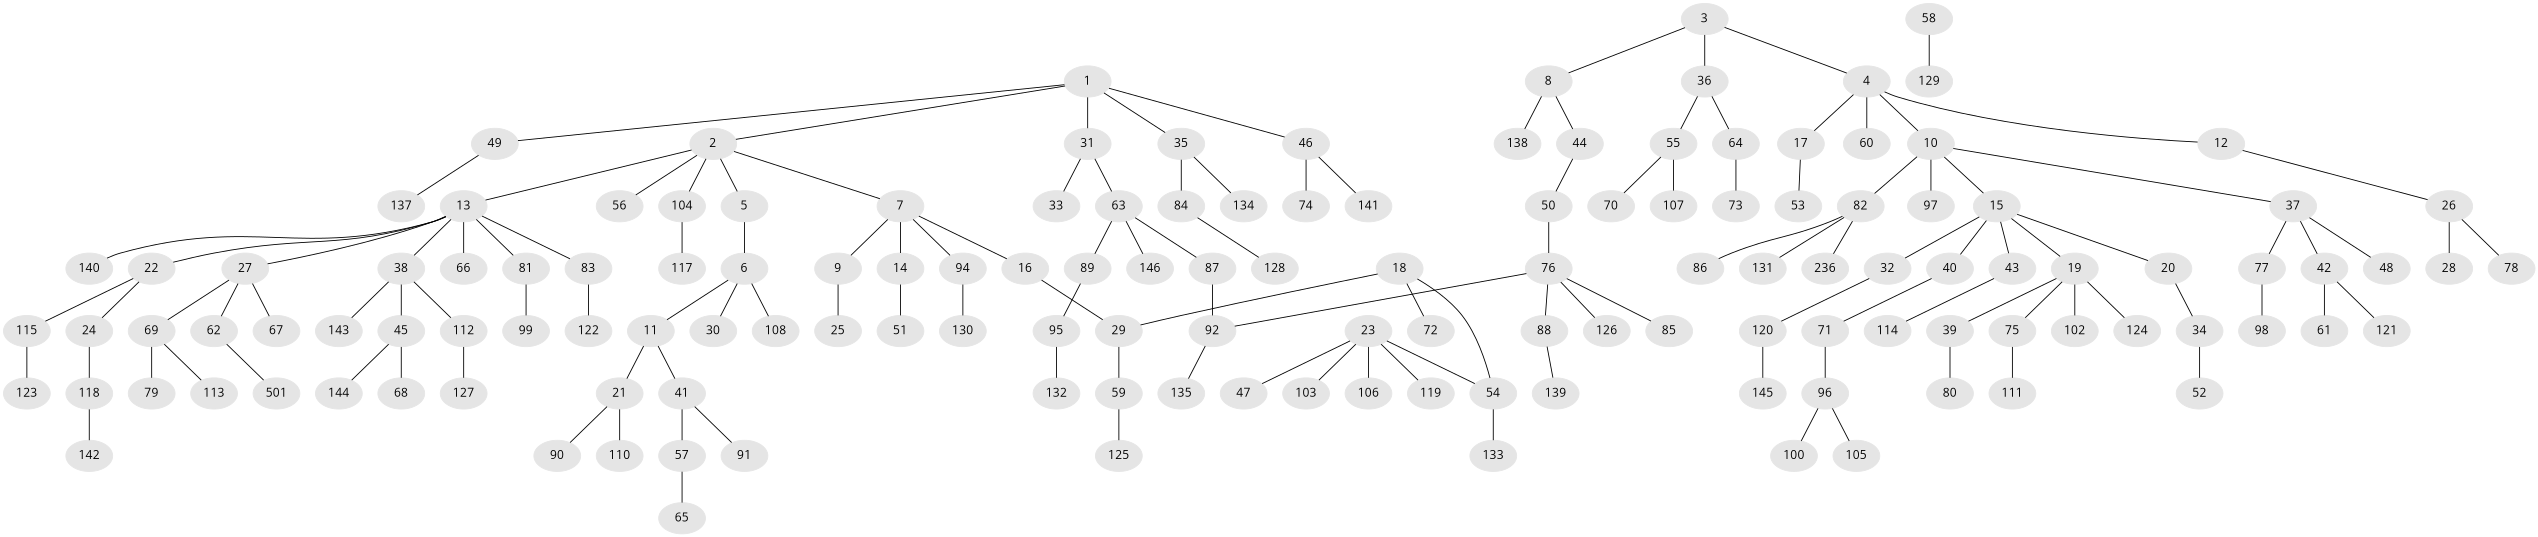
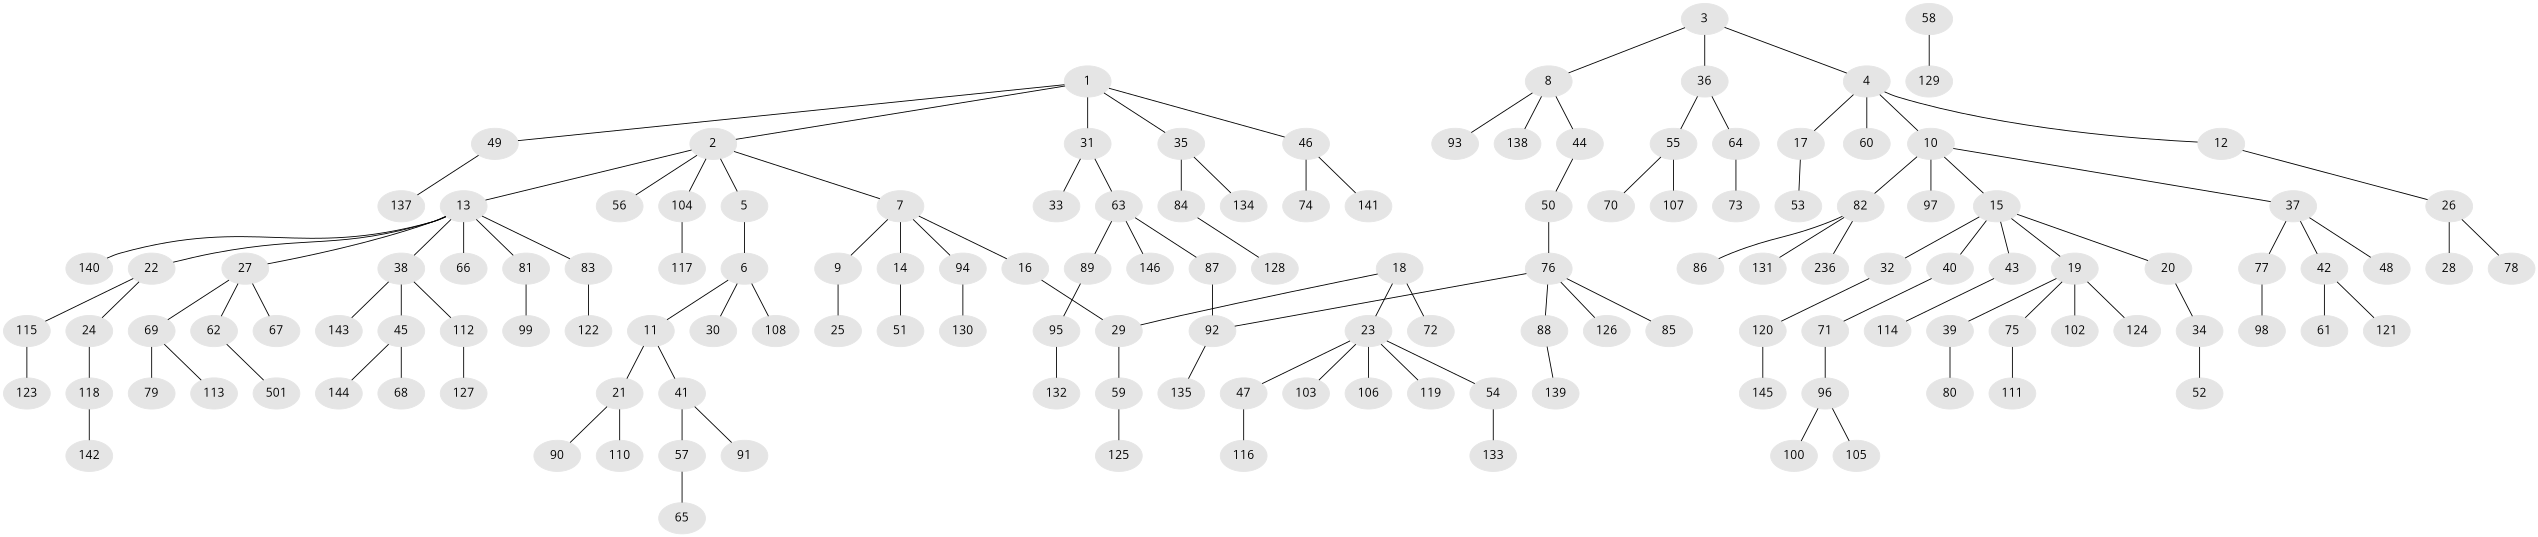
none -> (1455, 144)
(1465, 320) -> (1381, 306)
none -> (1244, 456)
